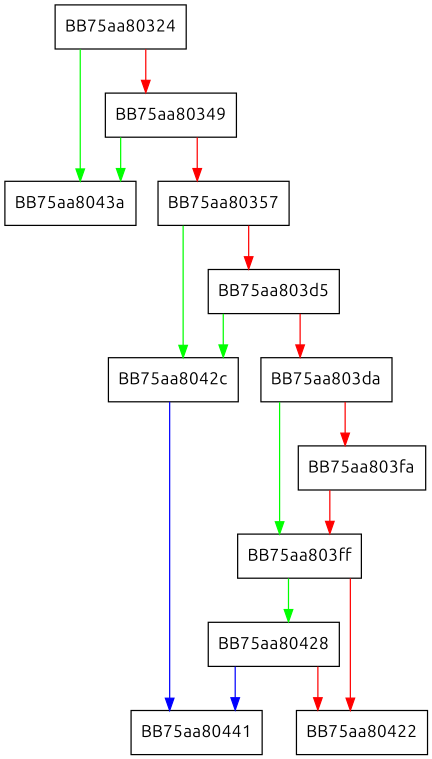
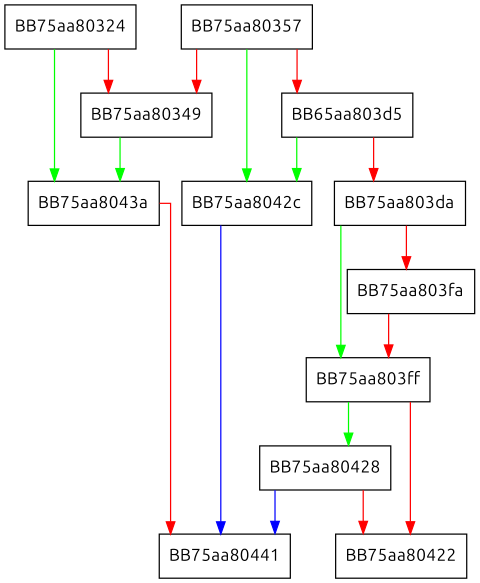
(197, 153) -> (197, 65)
(274, 292) -> (347, 115)
none -> (171, 357)
